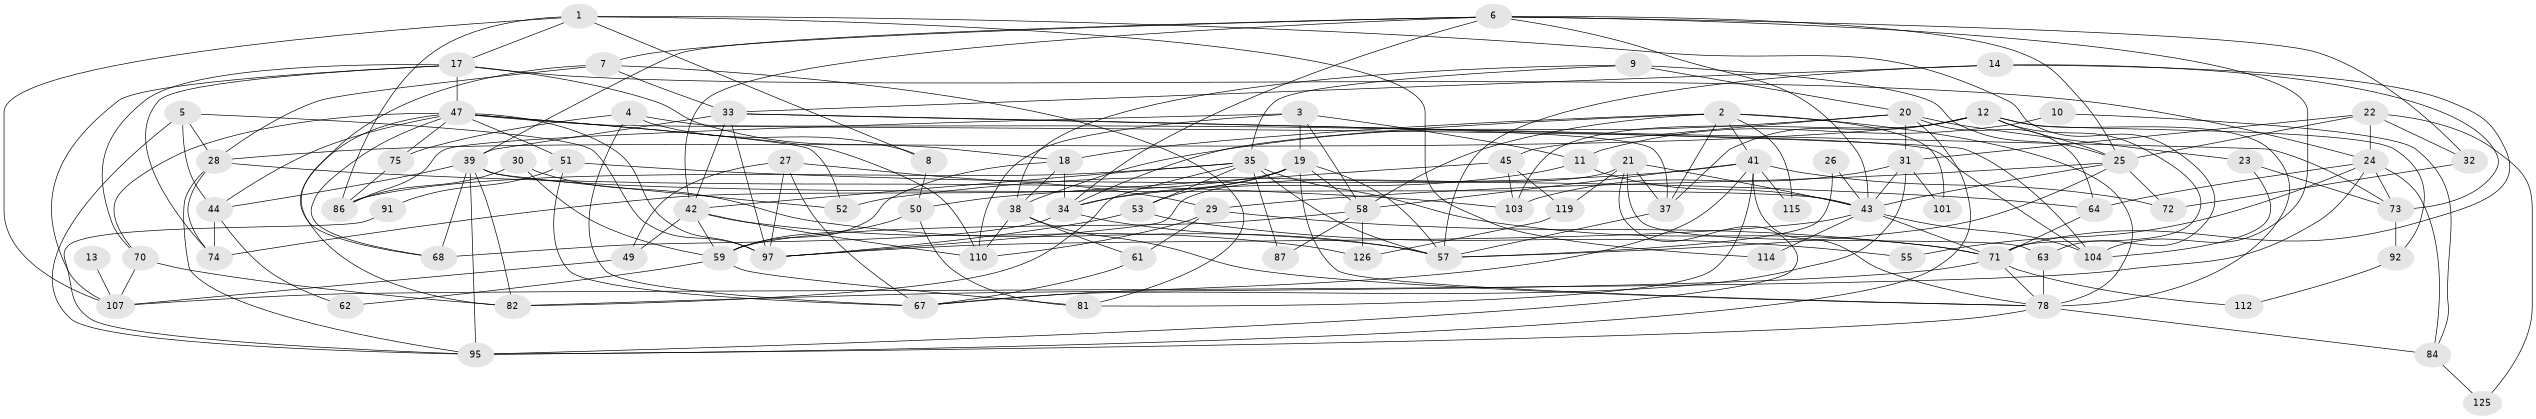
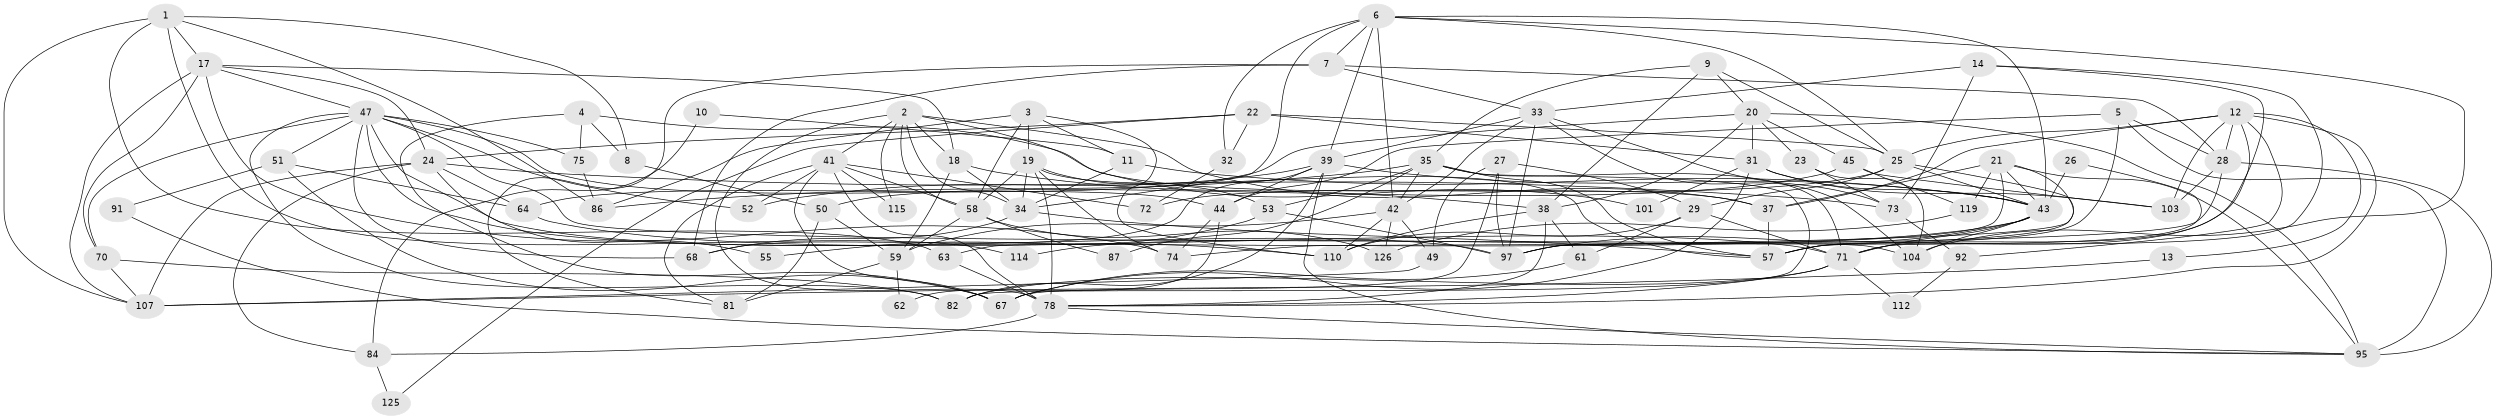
(518, 161) -> none
none -> (2355, 208)
